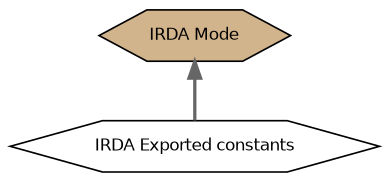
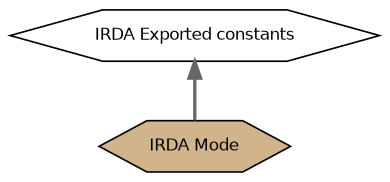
(195, 99) -> (195, 99)
